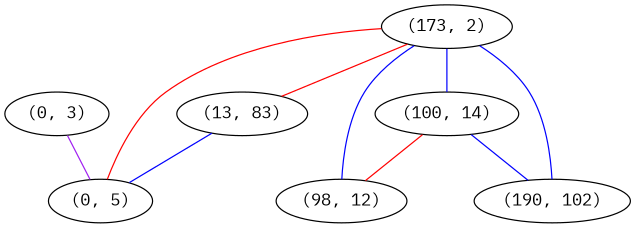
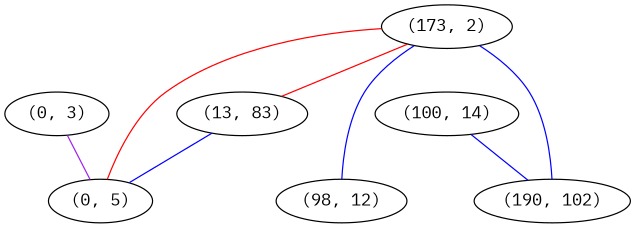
(447, 70) -> none
(394, 158) -> none
